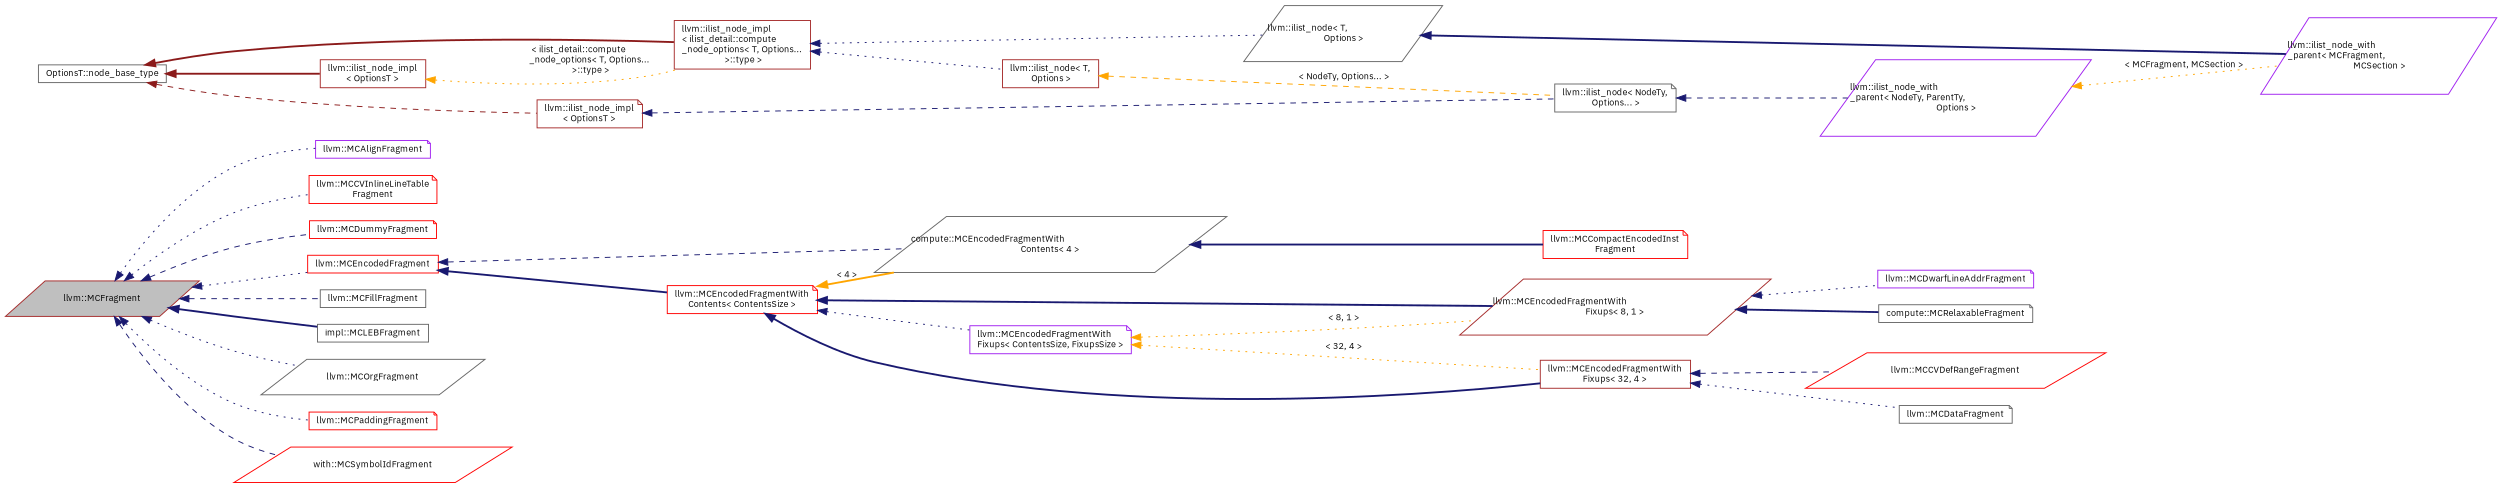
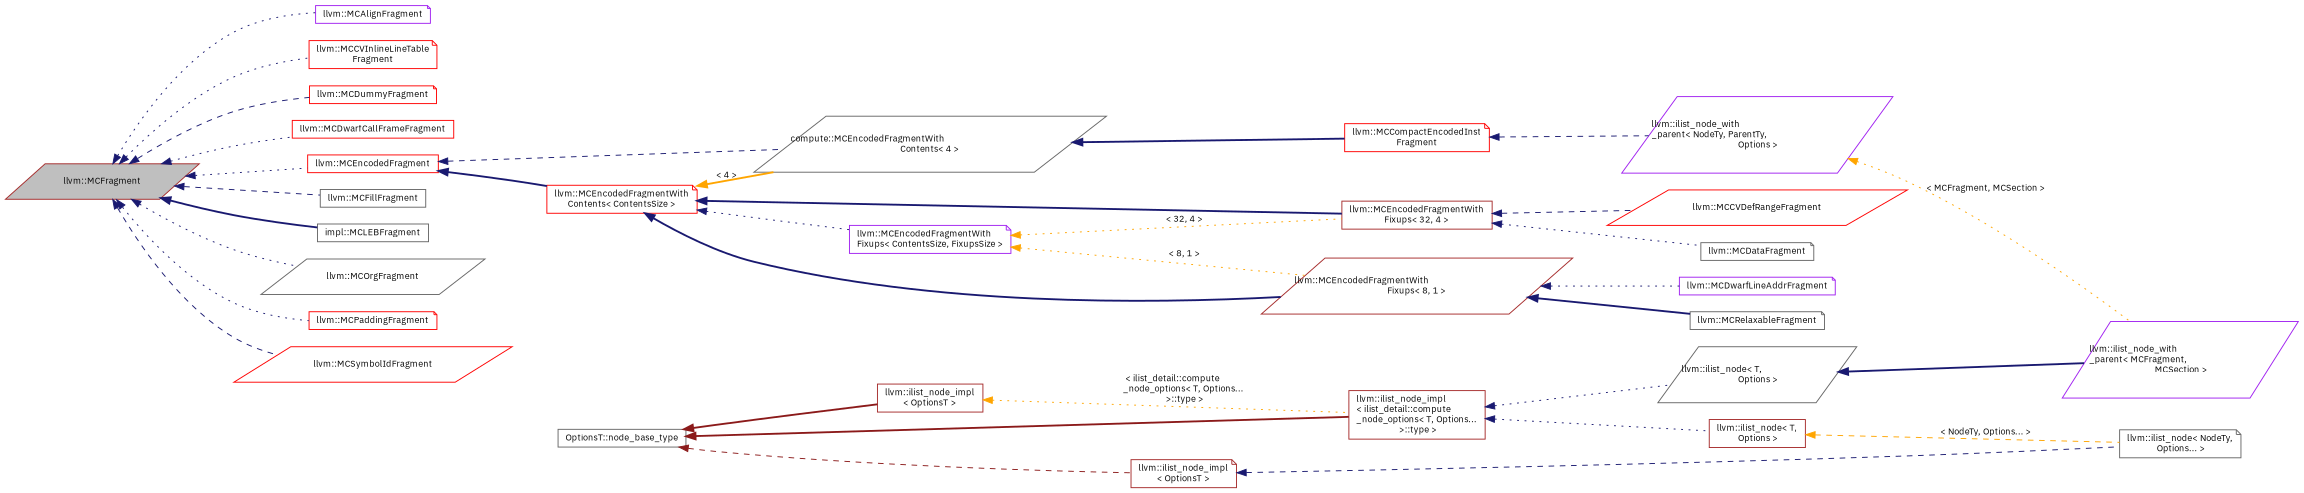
(1767, 98) -> (1574, 136)
none -> (373, 129)
(1956, 314) -> (1757, 321)
(373, 465) -> (373, 364)
